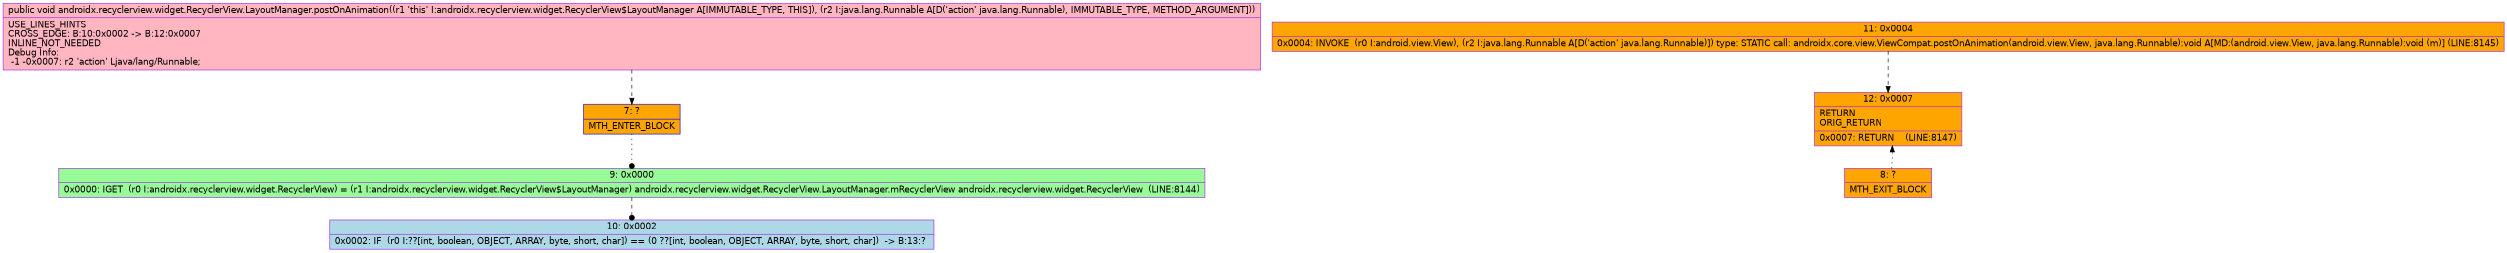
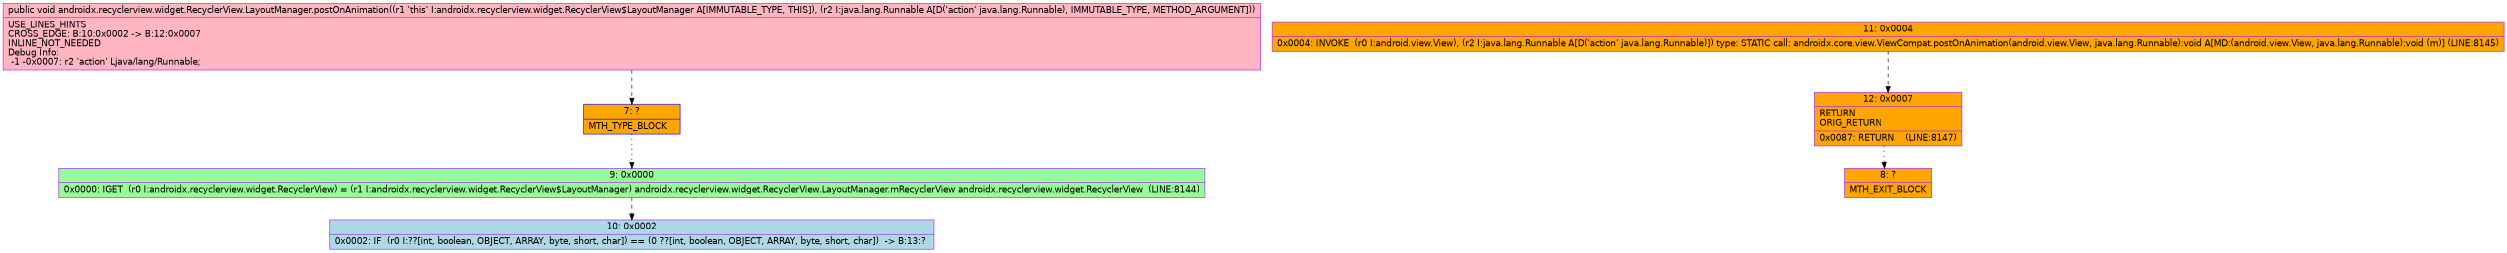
(632, 126) -> (628, 126)
(1888, 138) -> (1888, 138)
(632, 149) -> (632, 149)
(1892, 160) -> (1884, 154)
(632, 206) -> (632, 206)
